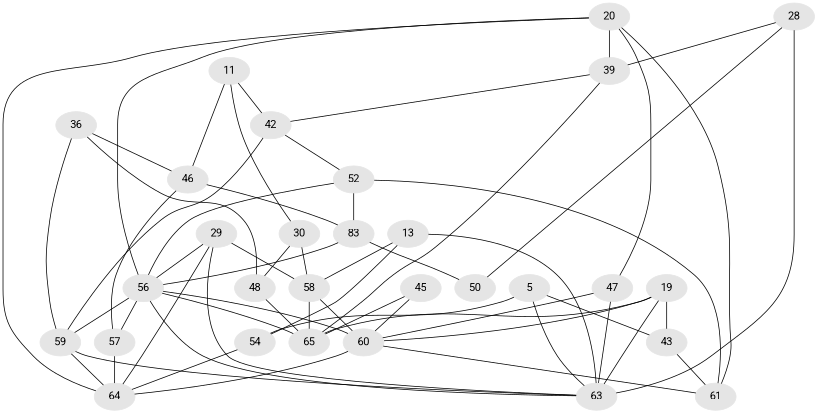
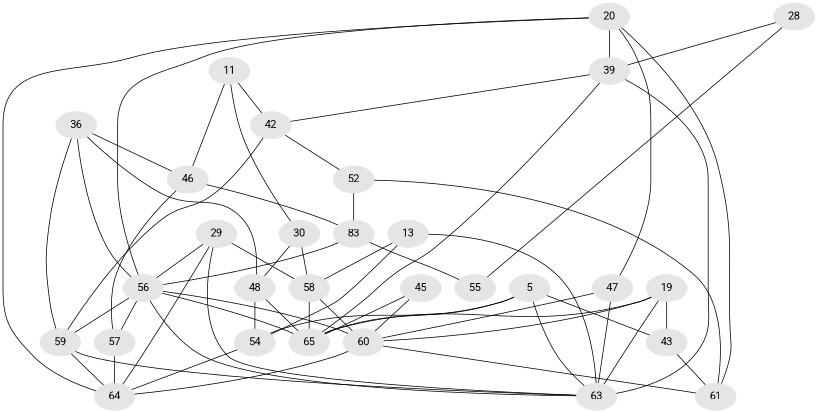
(232, 204) -> (93, 213)
(792, 261) -> (708, 245)
(475, 288) -> (475, 288)
none -> (255, 314)
none -> (419, 315)
